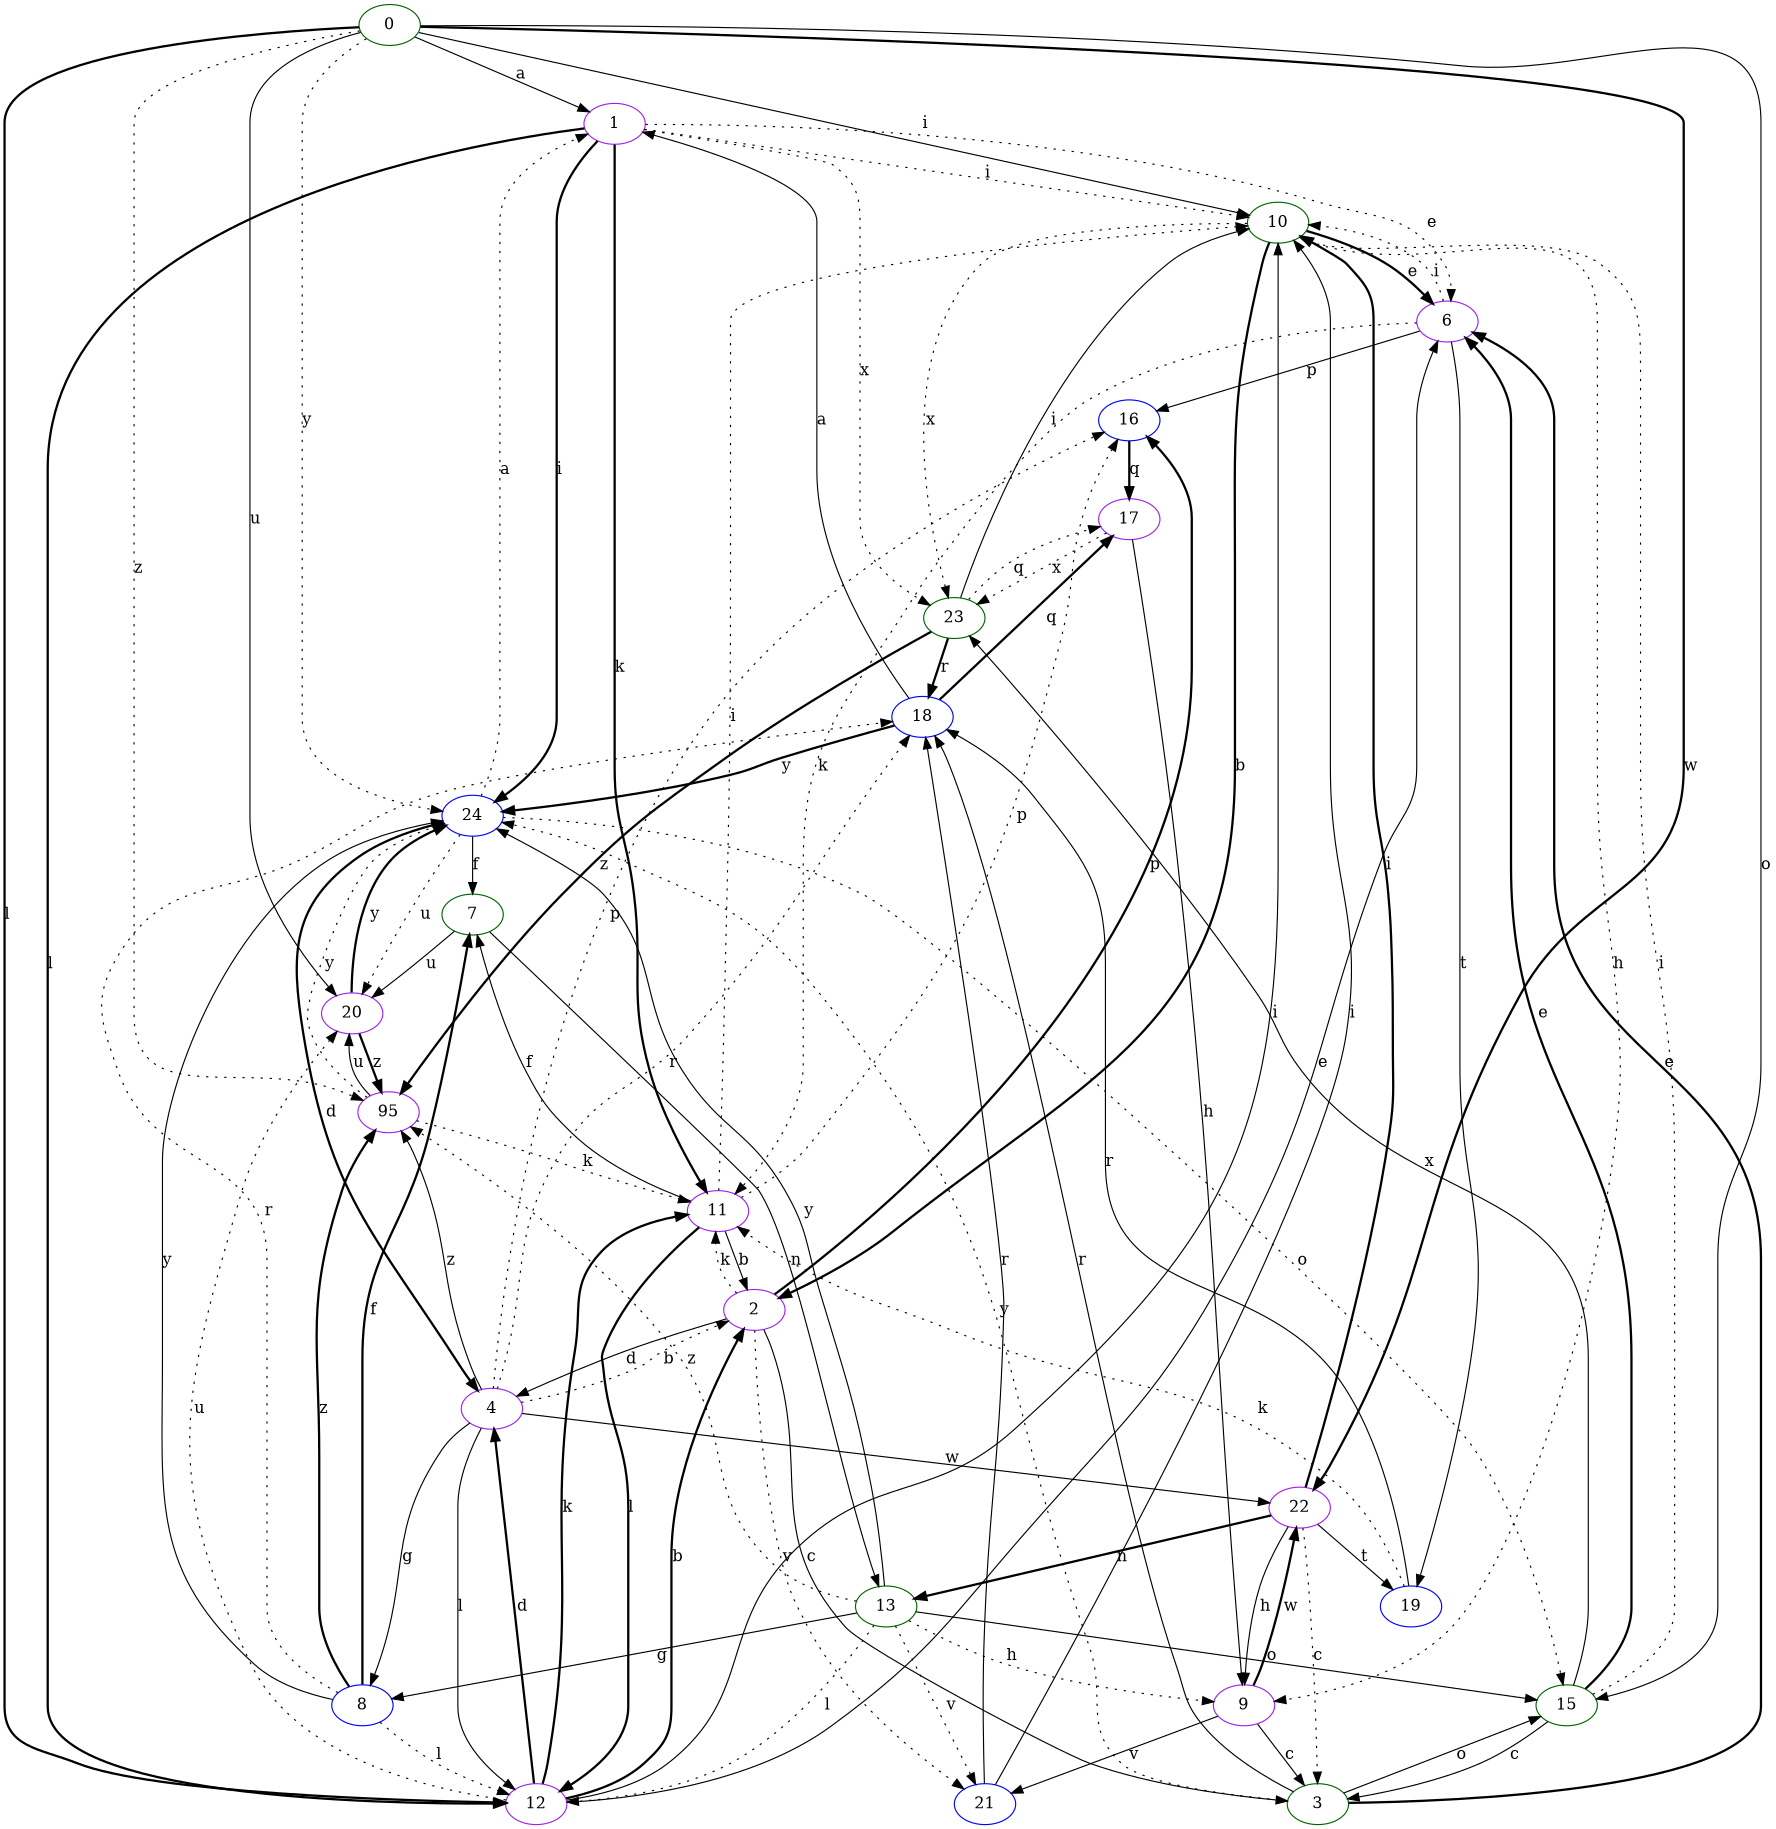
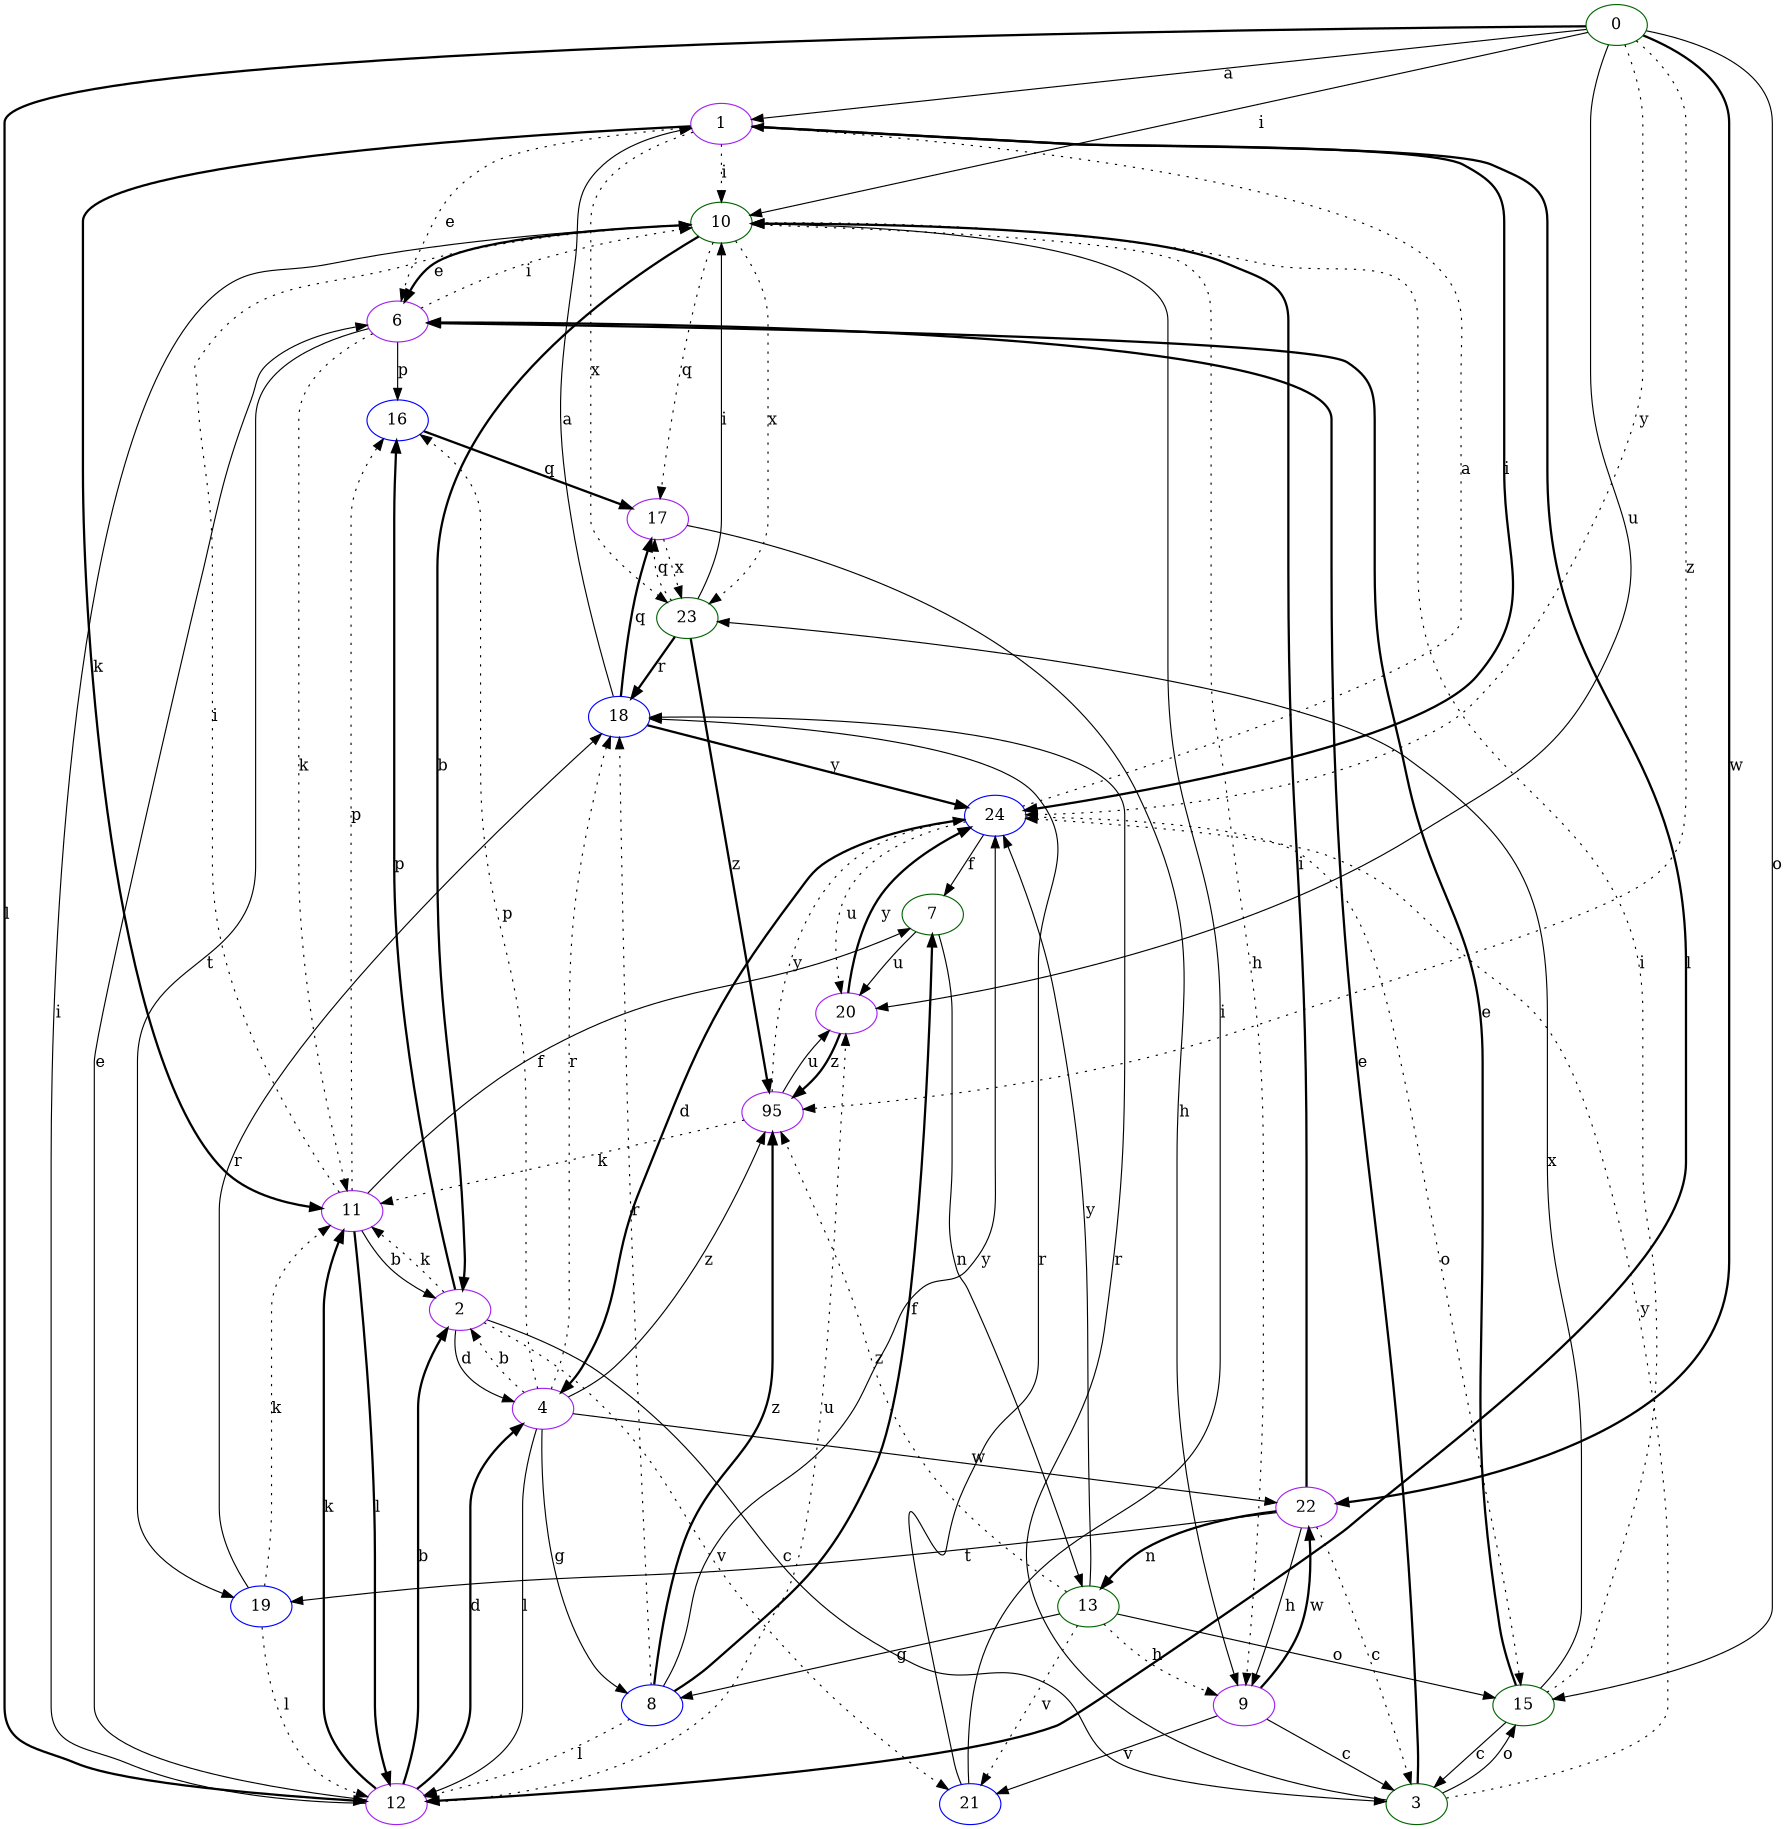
none -> (682, 364)
(749, 1752) -> (285, 1726)
